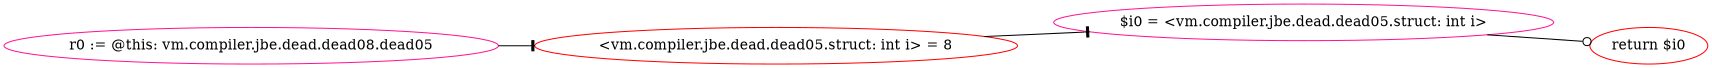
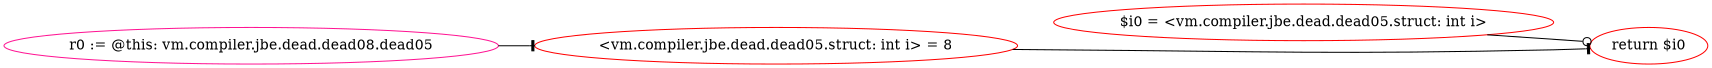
(1304, 22) -> (1304, 22)
(1034, 34) -> (1299, 52)
